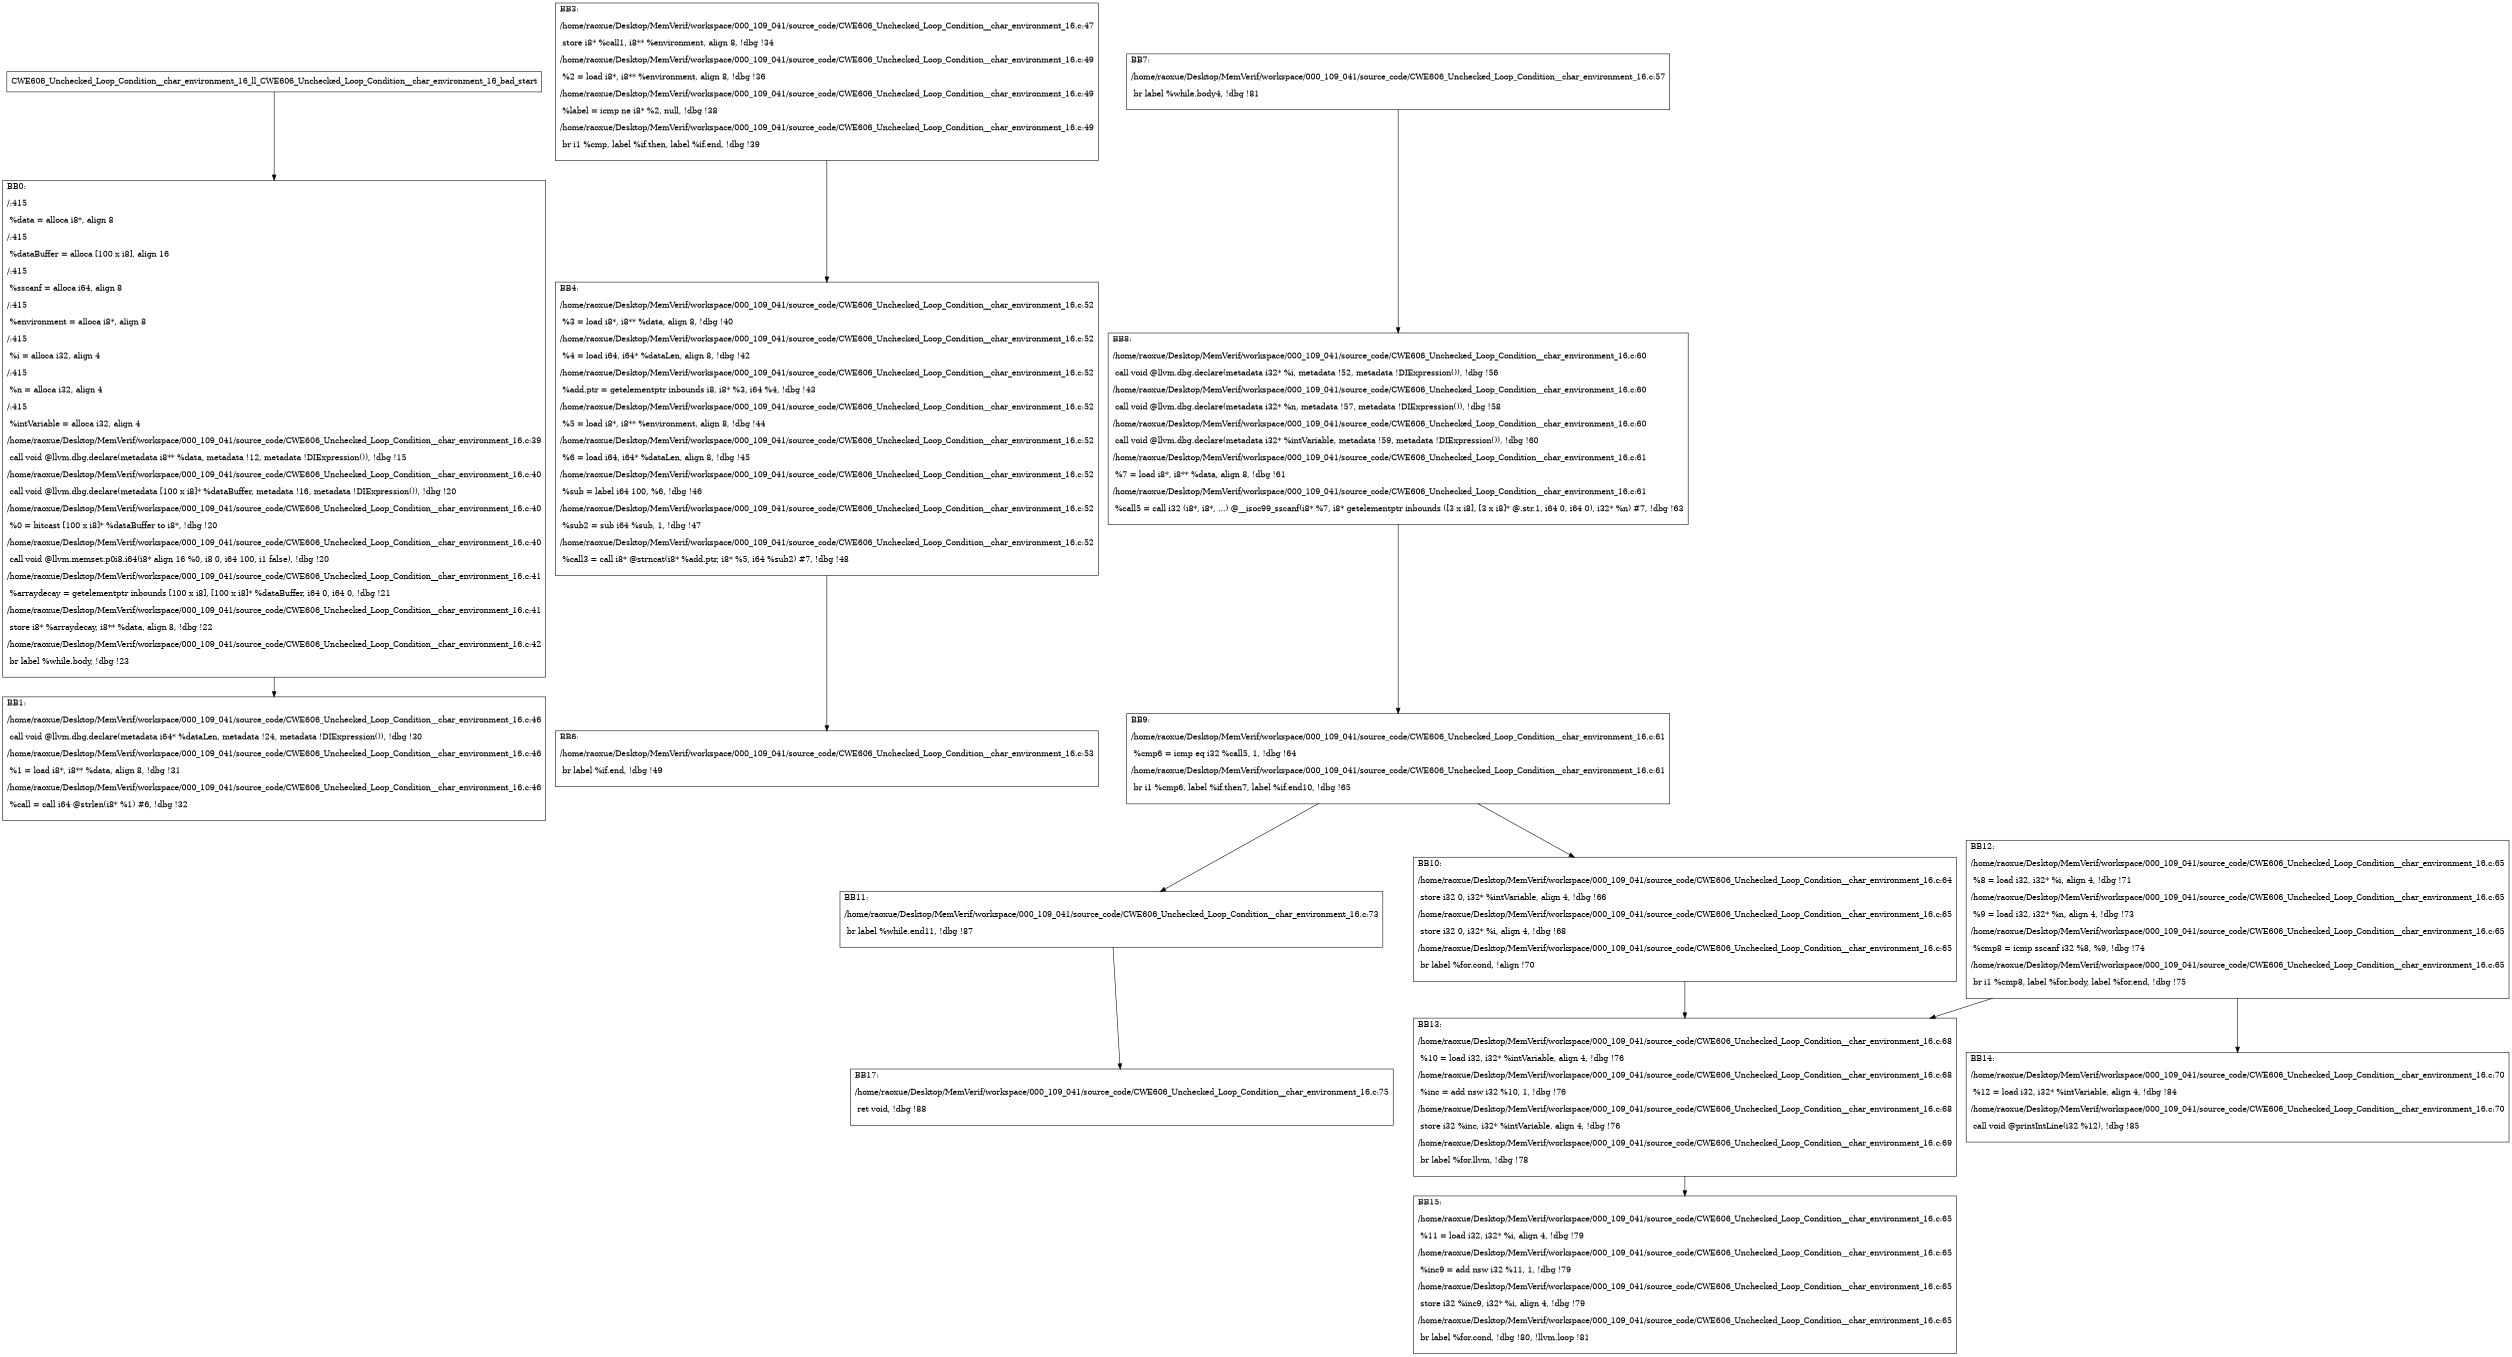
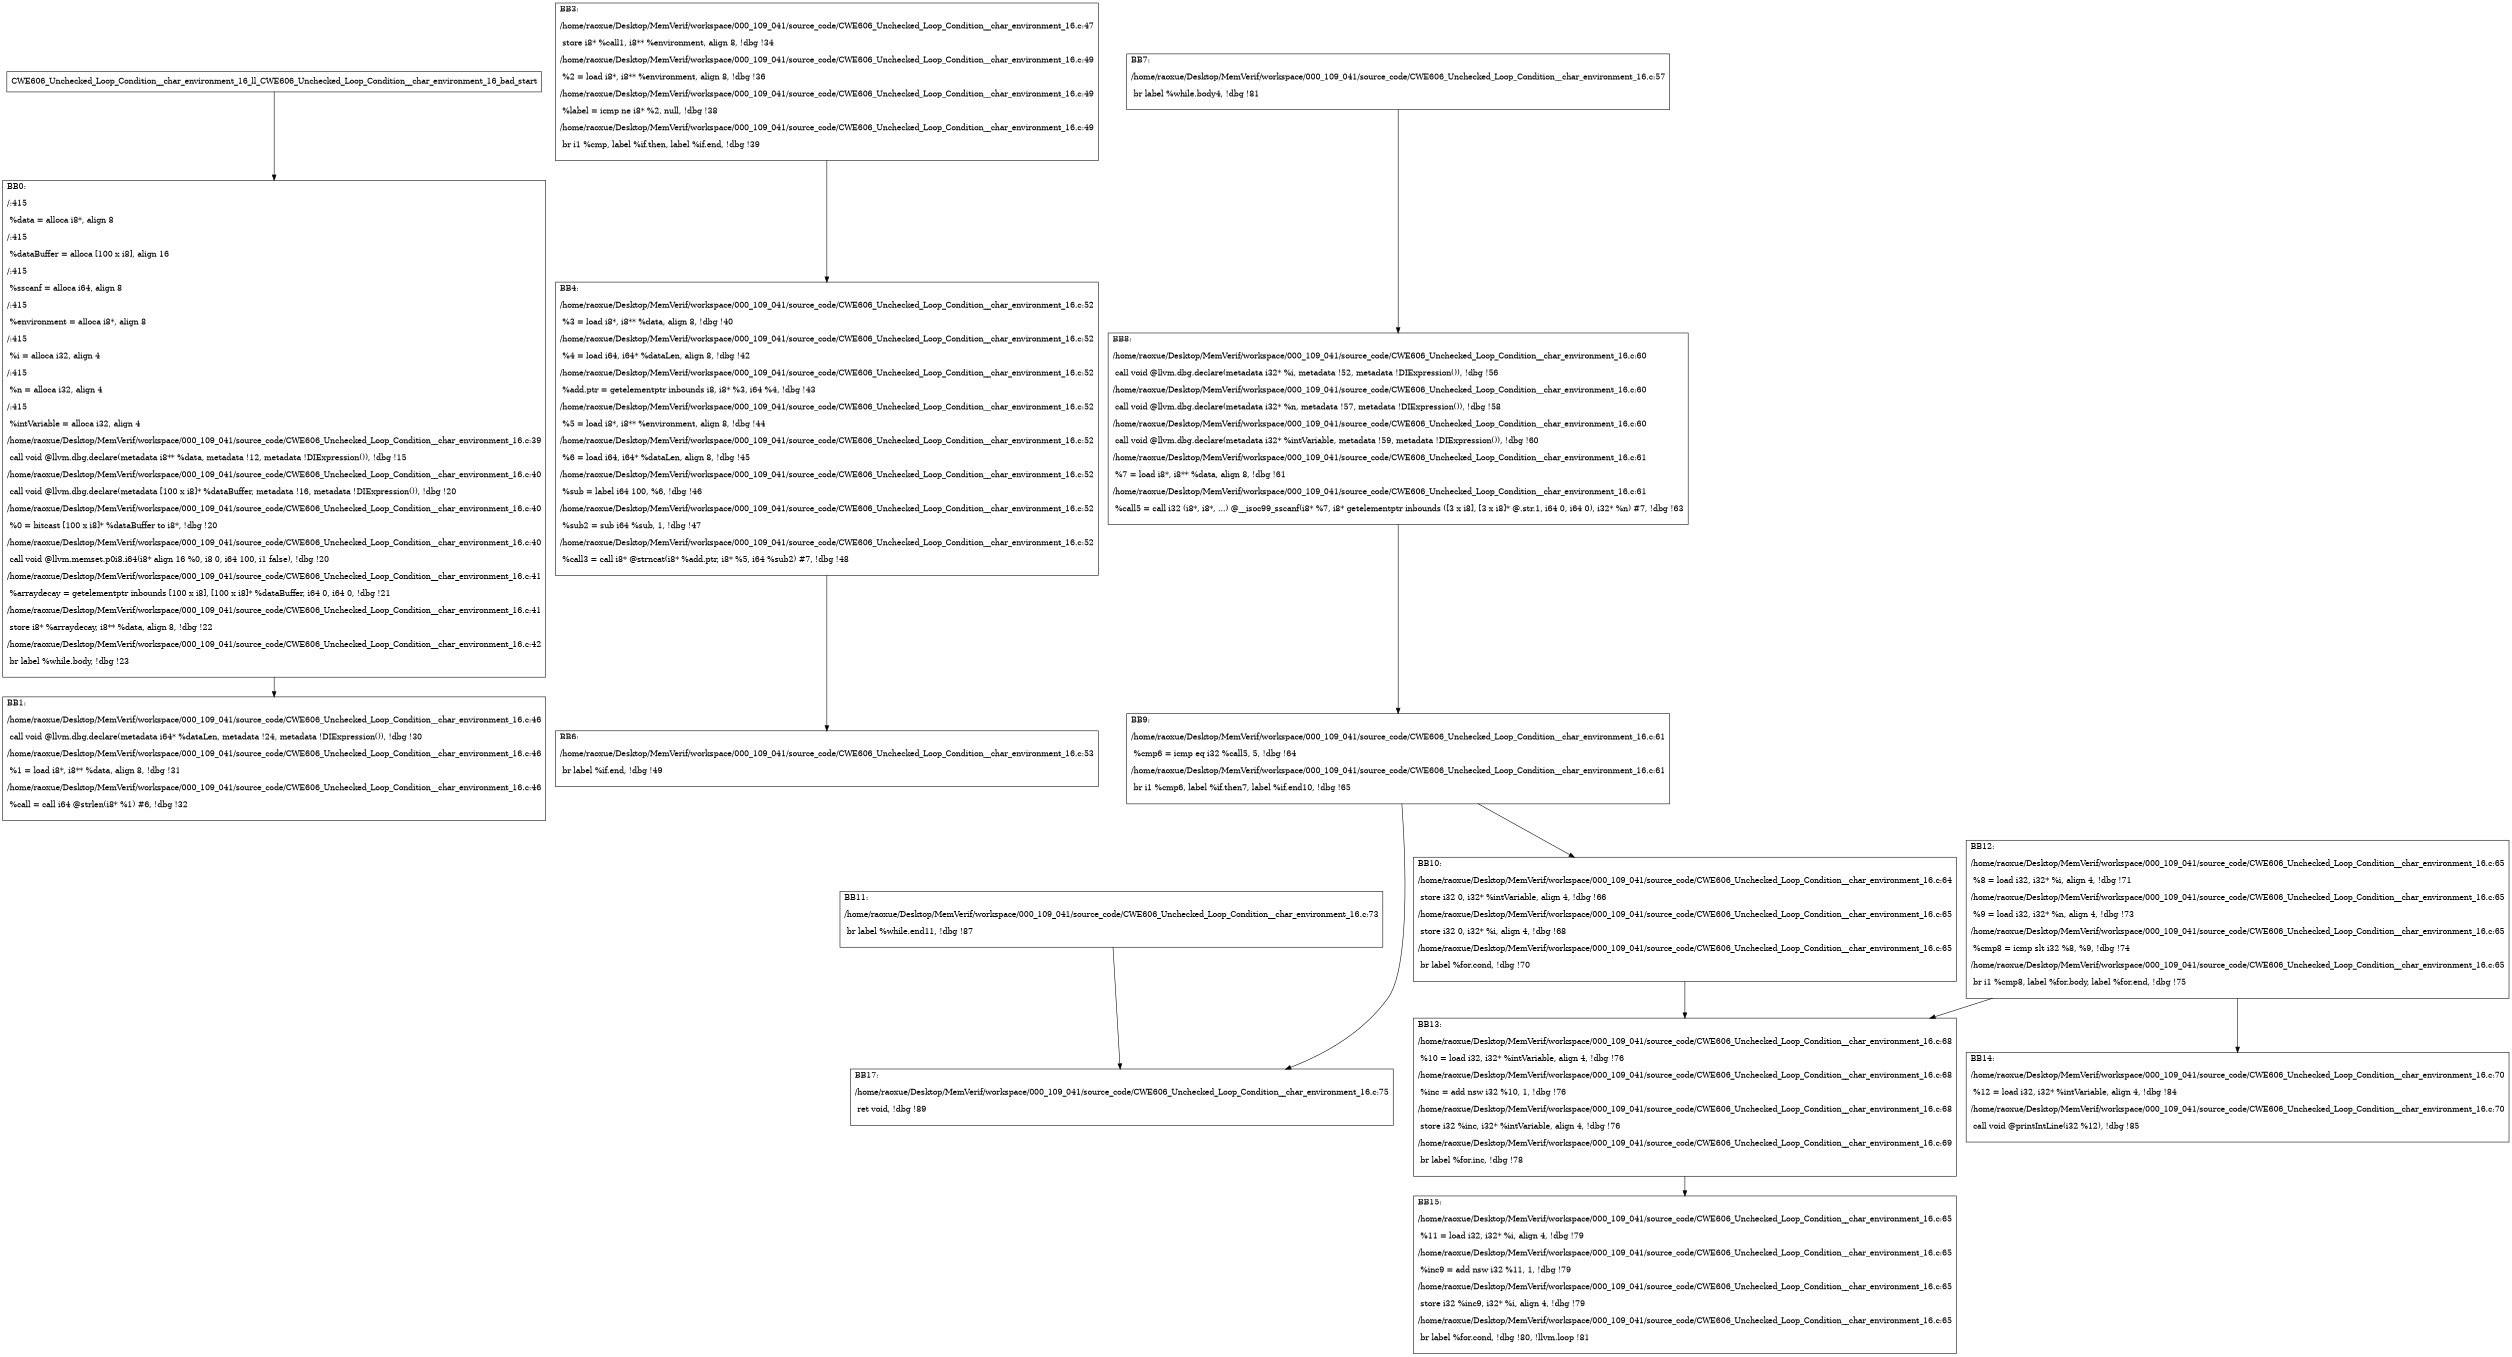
(1214, 754) -> (1214, 754)
(1242, 846) -> (1400, 962)
(2058, 949) -> (2050, 949)
(1476, 966) -> (1474, 966)
(891, 1109) -> (891, 1109)
(1473, 1160) -> (1471, 1160)
